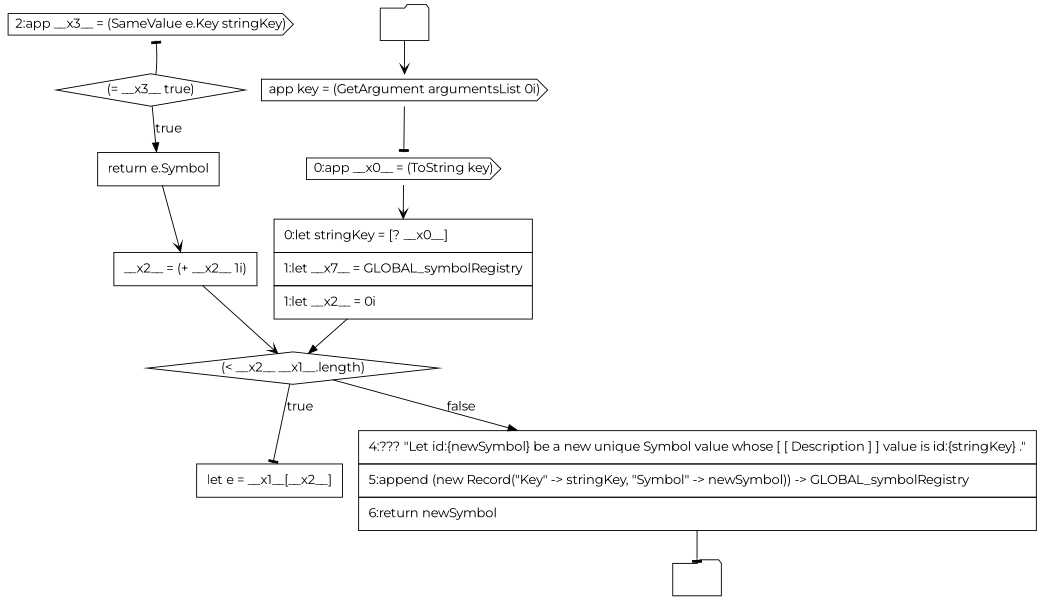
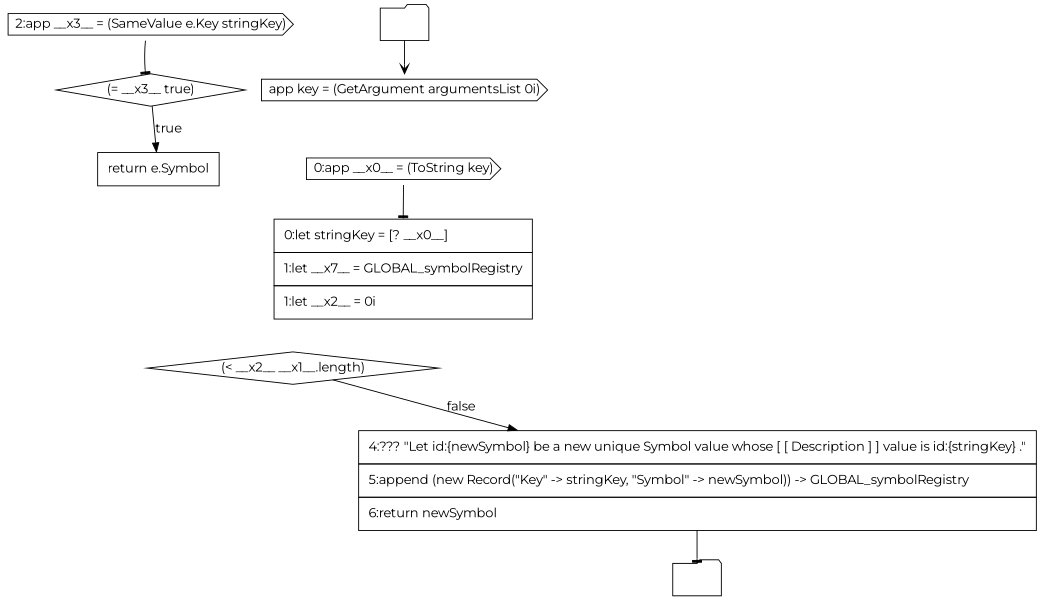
(157, 60) -> (145, 55)
(404, 127) -> none
(403, 199) -> (403, 199)
(185, 269) -> none
(331, 333) -> none
(270, 480) -> none
